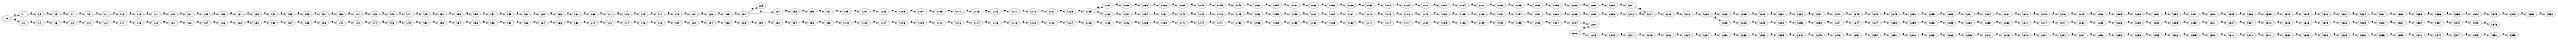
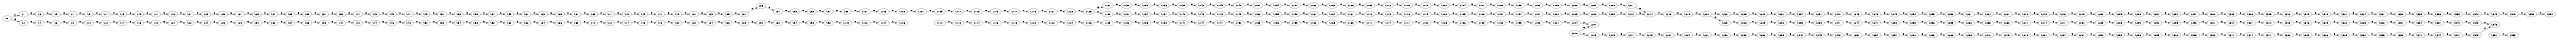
(760, 13) -> (769, 9)
(921, 23) -> none
(2484, 35) -> (2484, 30)
